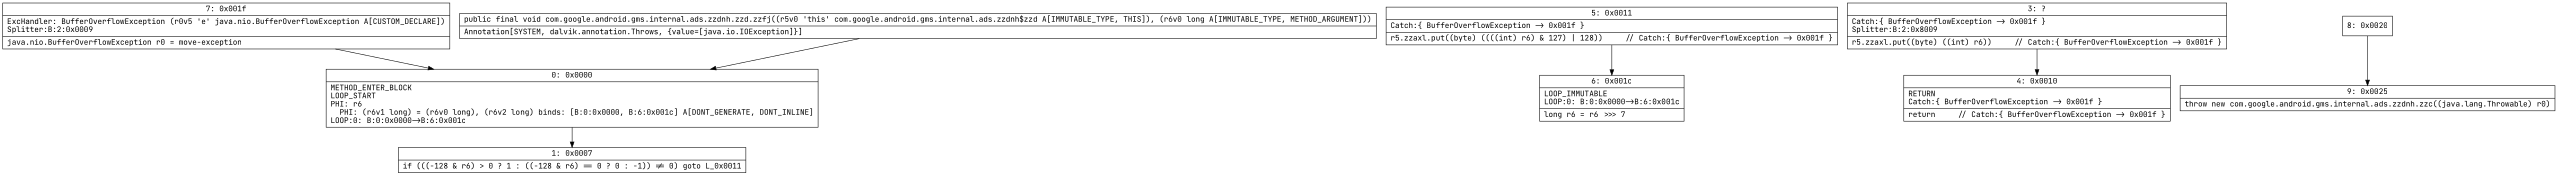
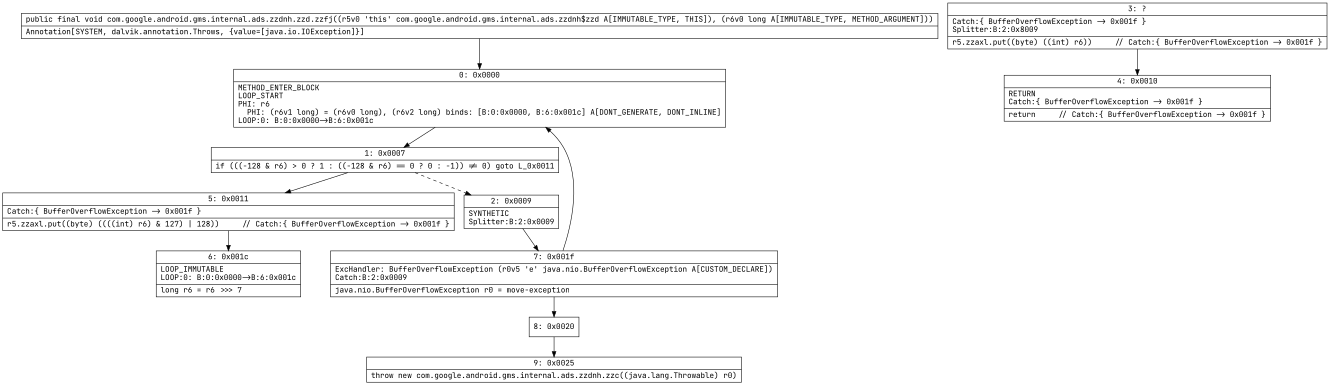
(50, 30) -> (371, 278)
none -> (319, 182)
none -> (511, 212)
none -> (554, 304)
